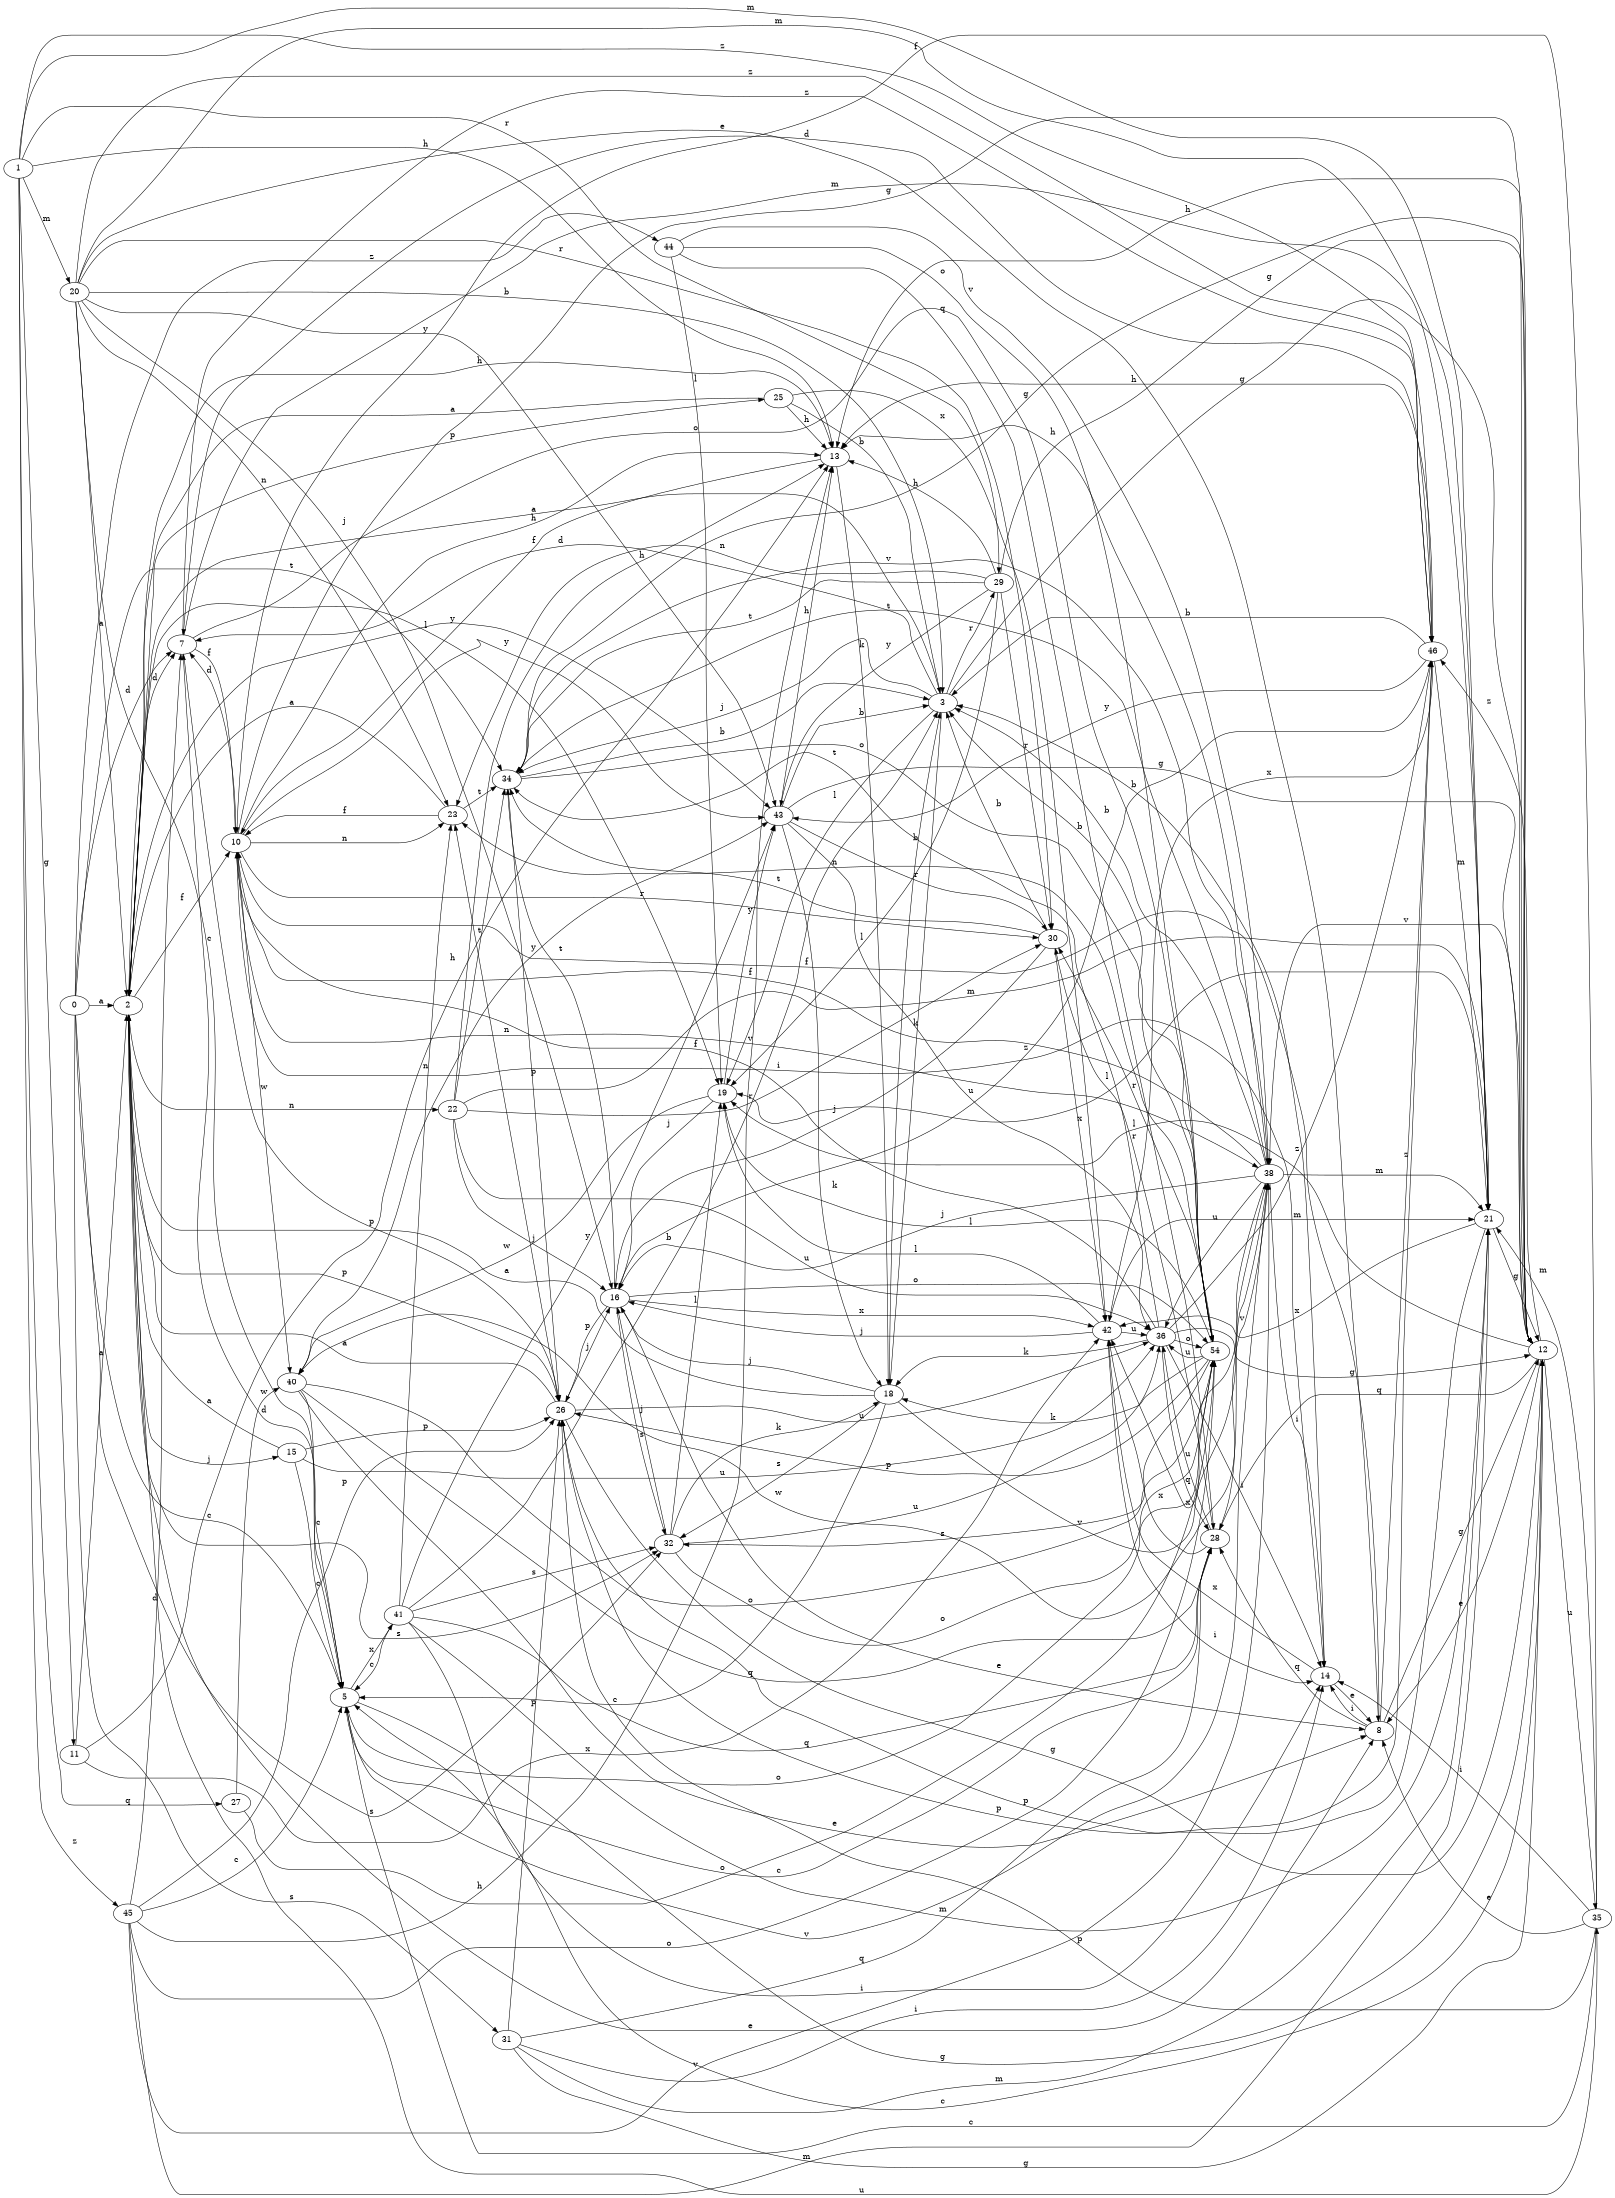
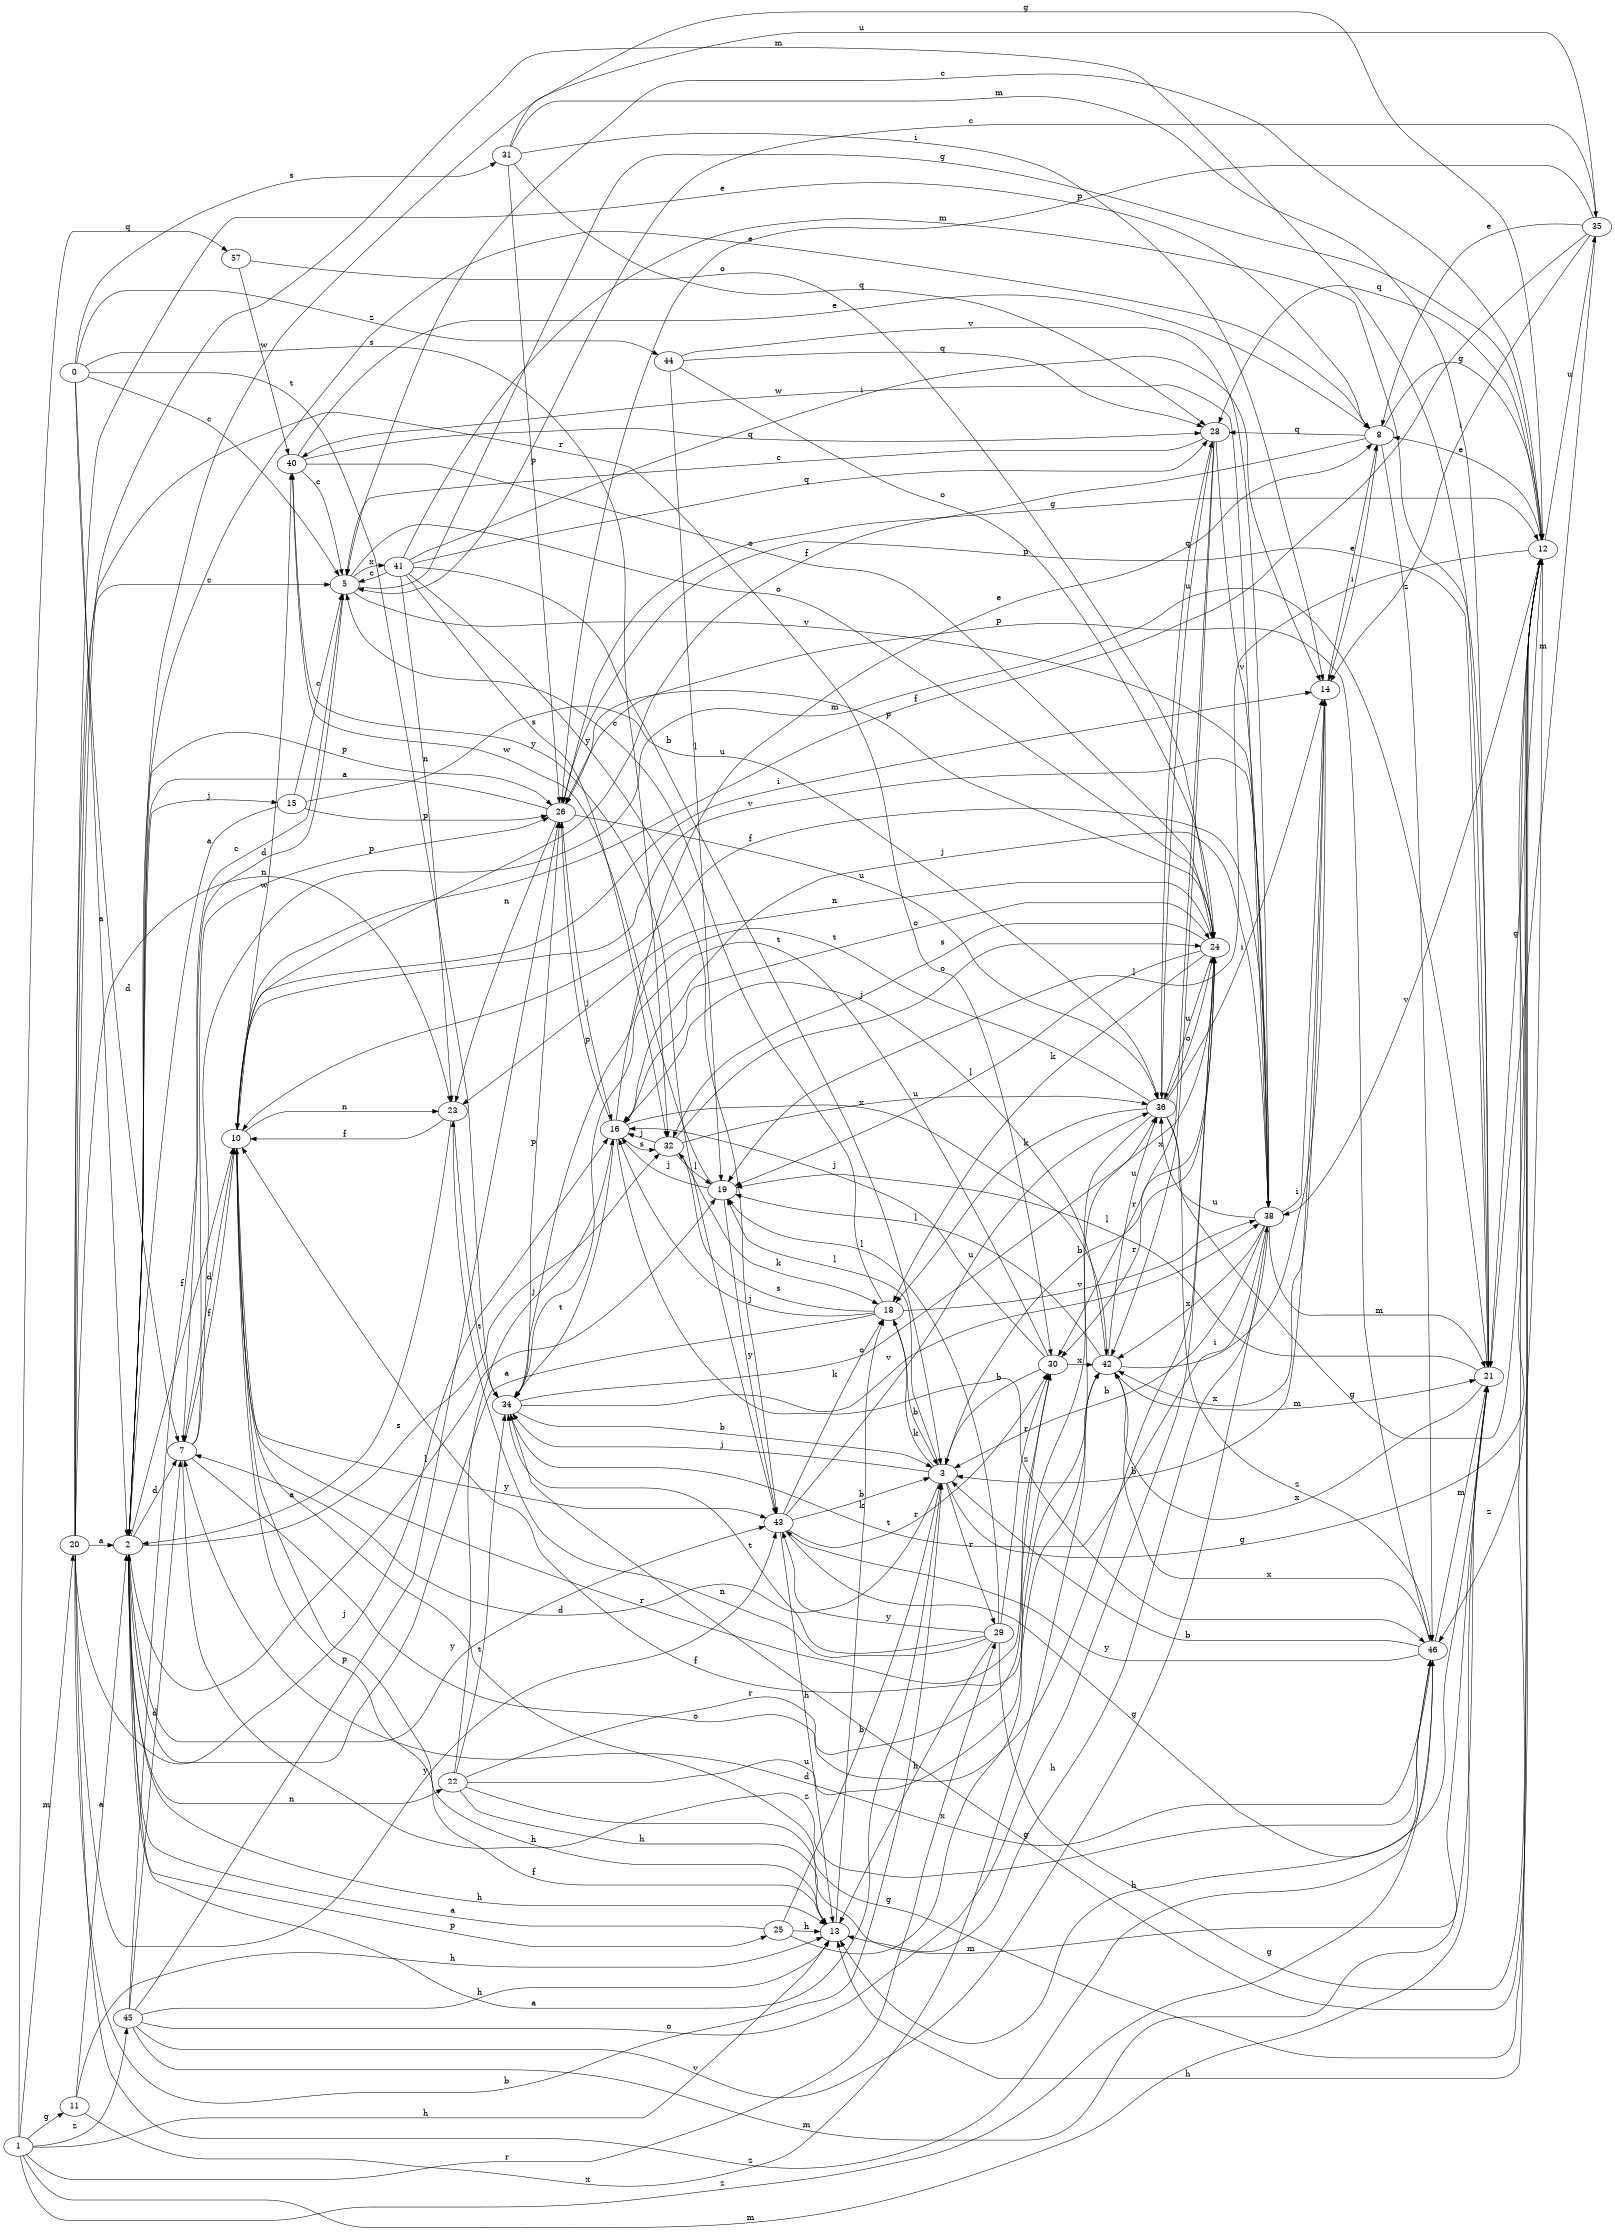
(1411, 802) -> (1278, 1834)
(1215, 1351) -> (1215, 948)
(236, 1803) -> (236, 259)
